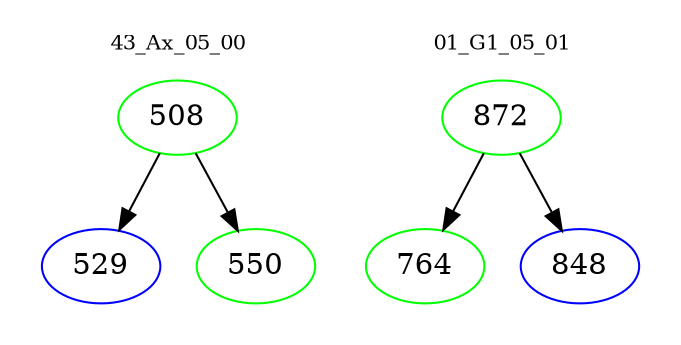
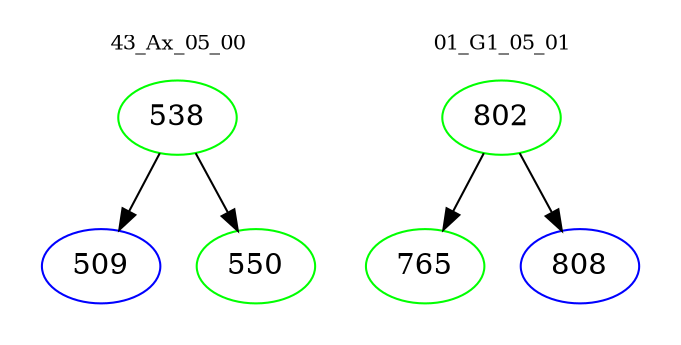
(177, 118) -> (177, 118)
(502, 118) -> (502, 118)
(101, 266) -> (101, 266)
(425, 266) -> (425, 266)
(580, 266) -> (580, 266)
